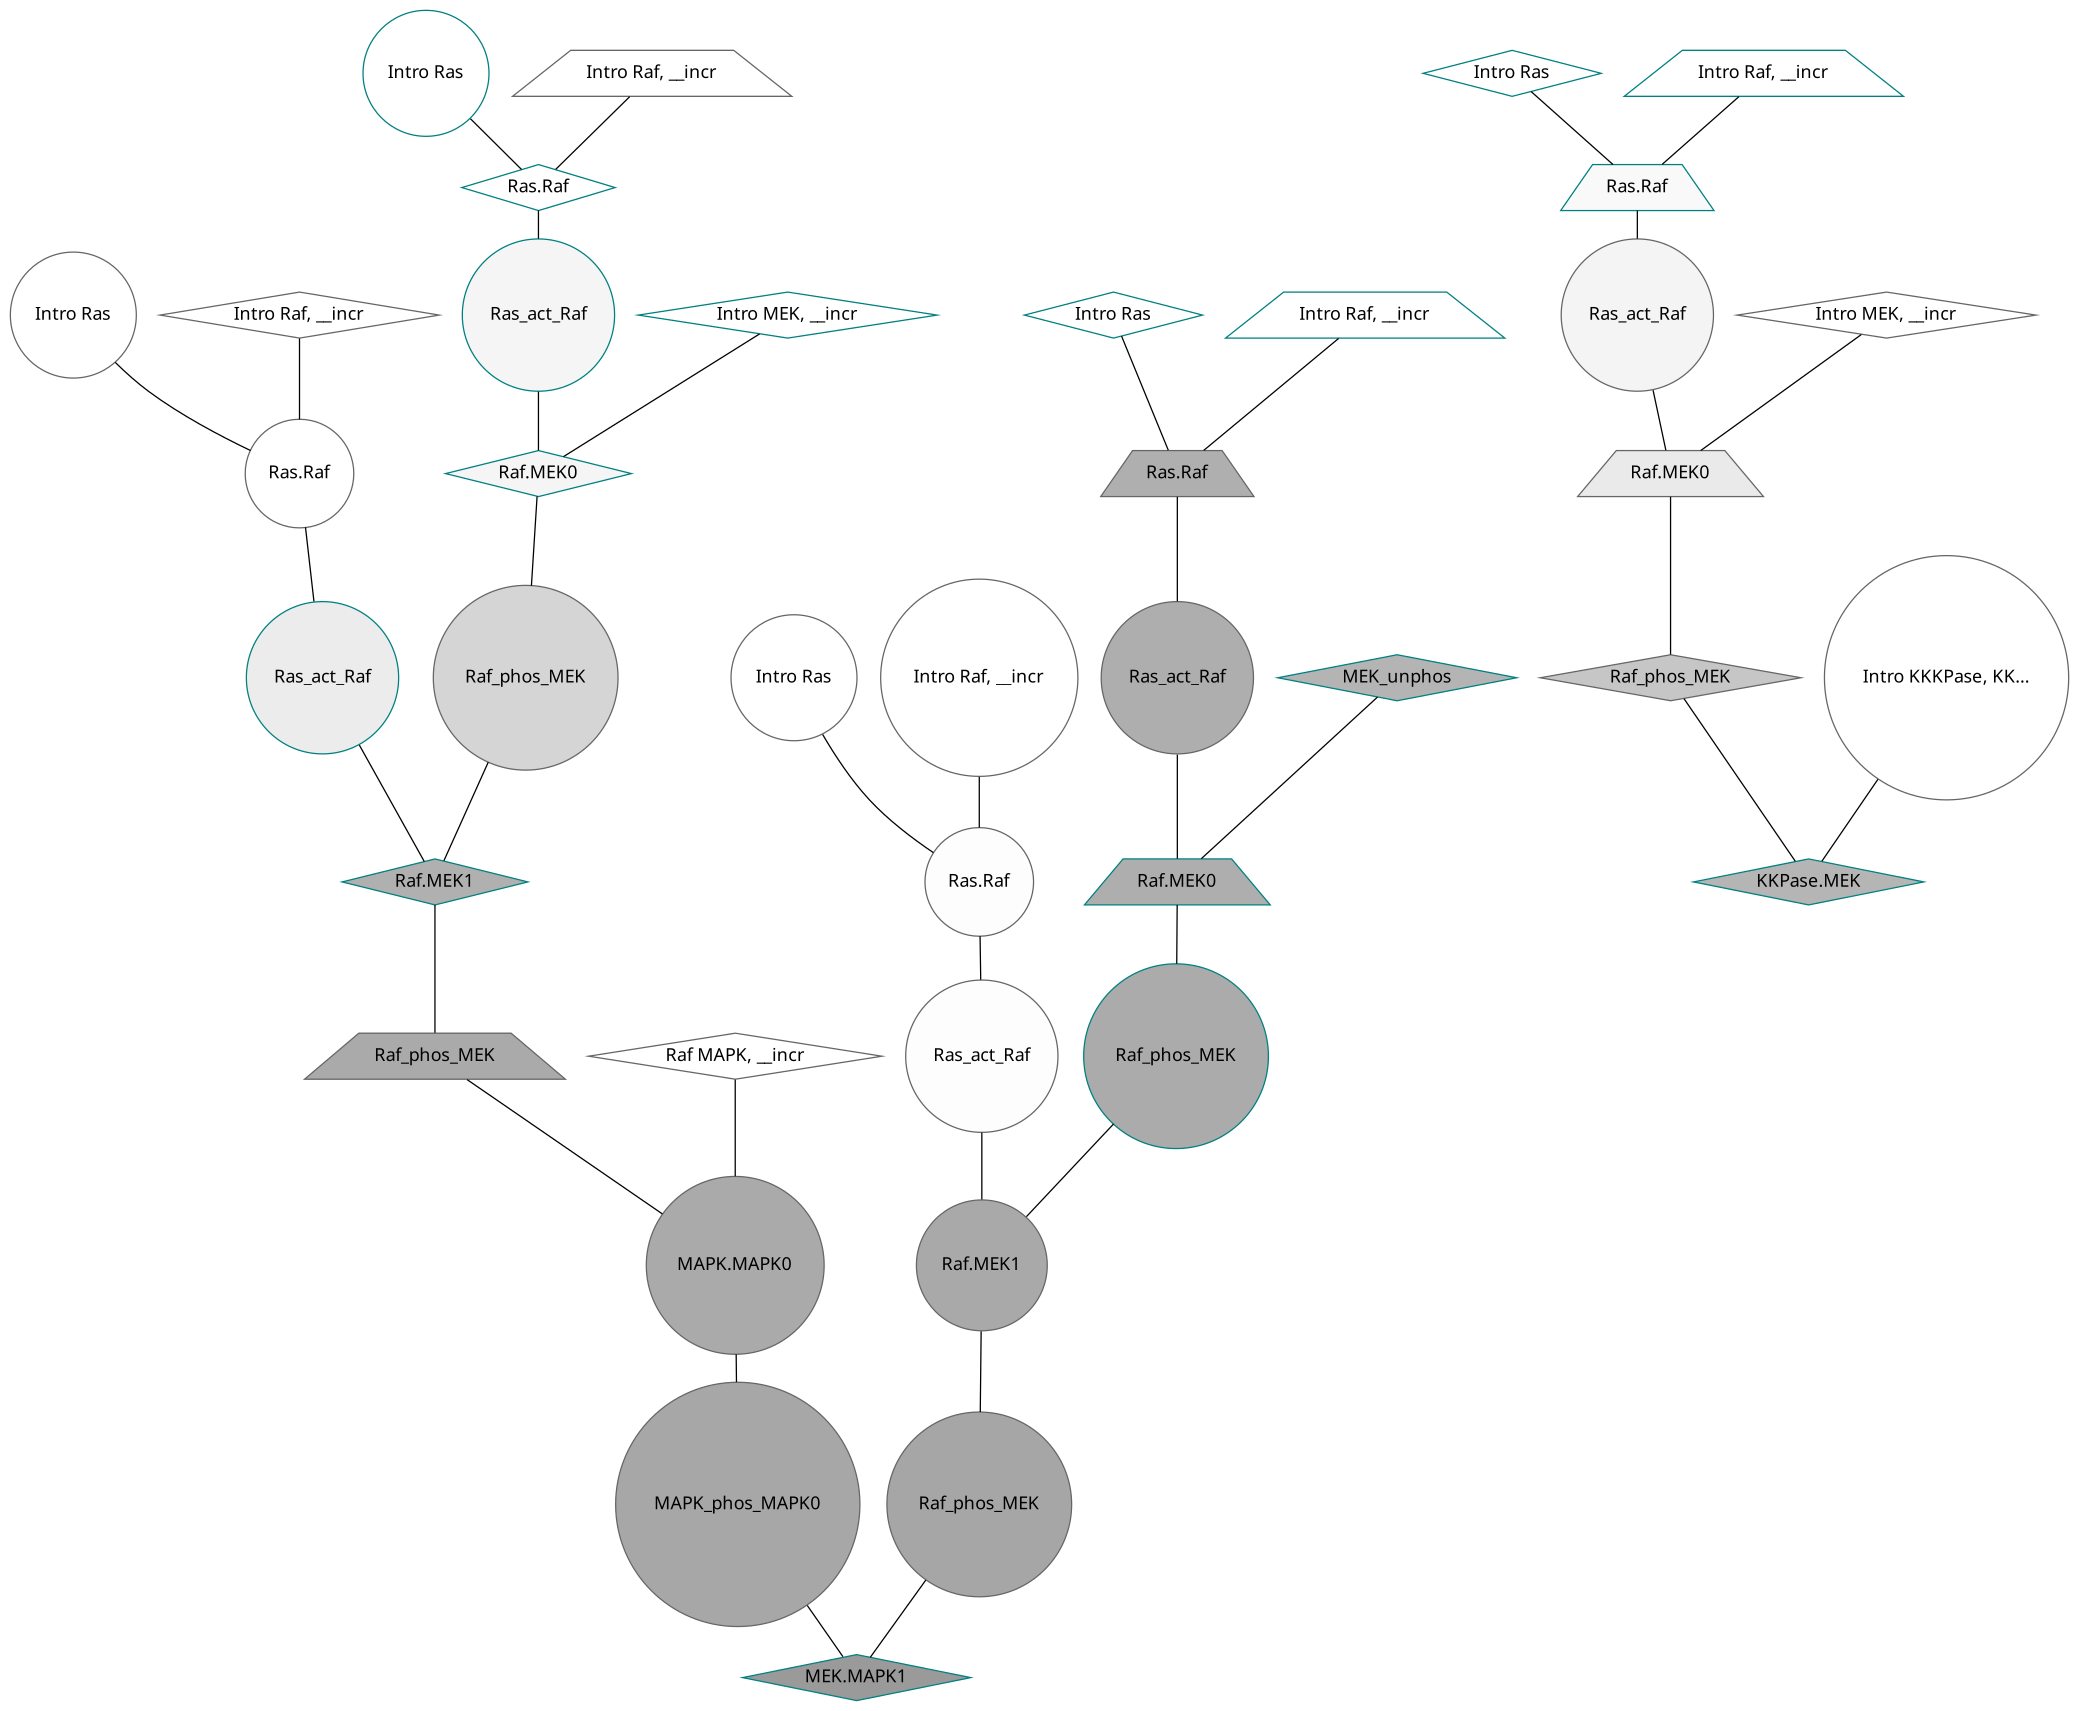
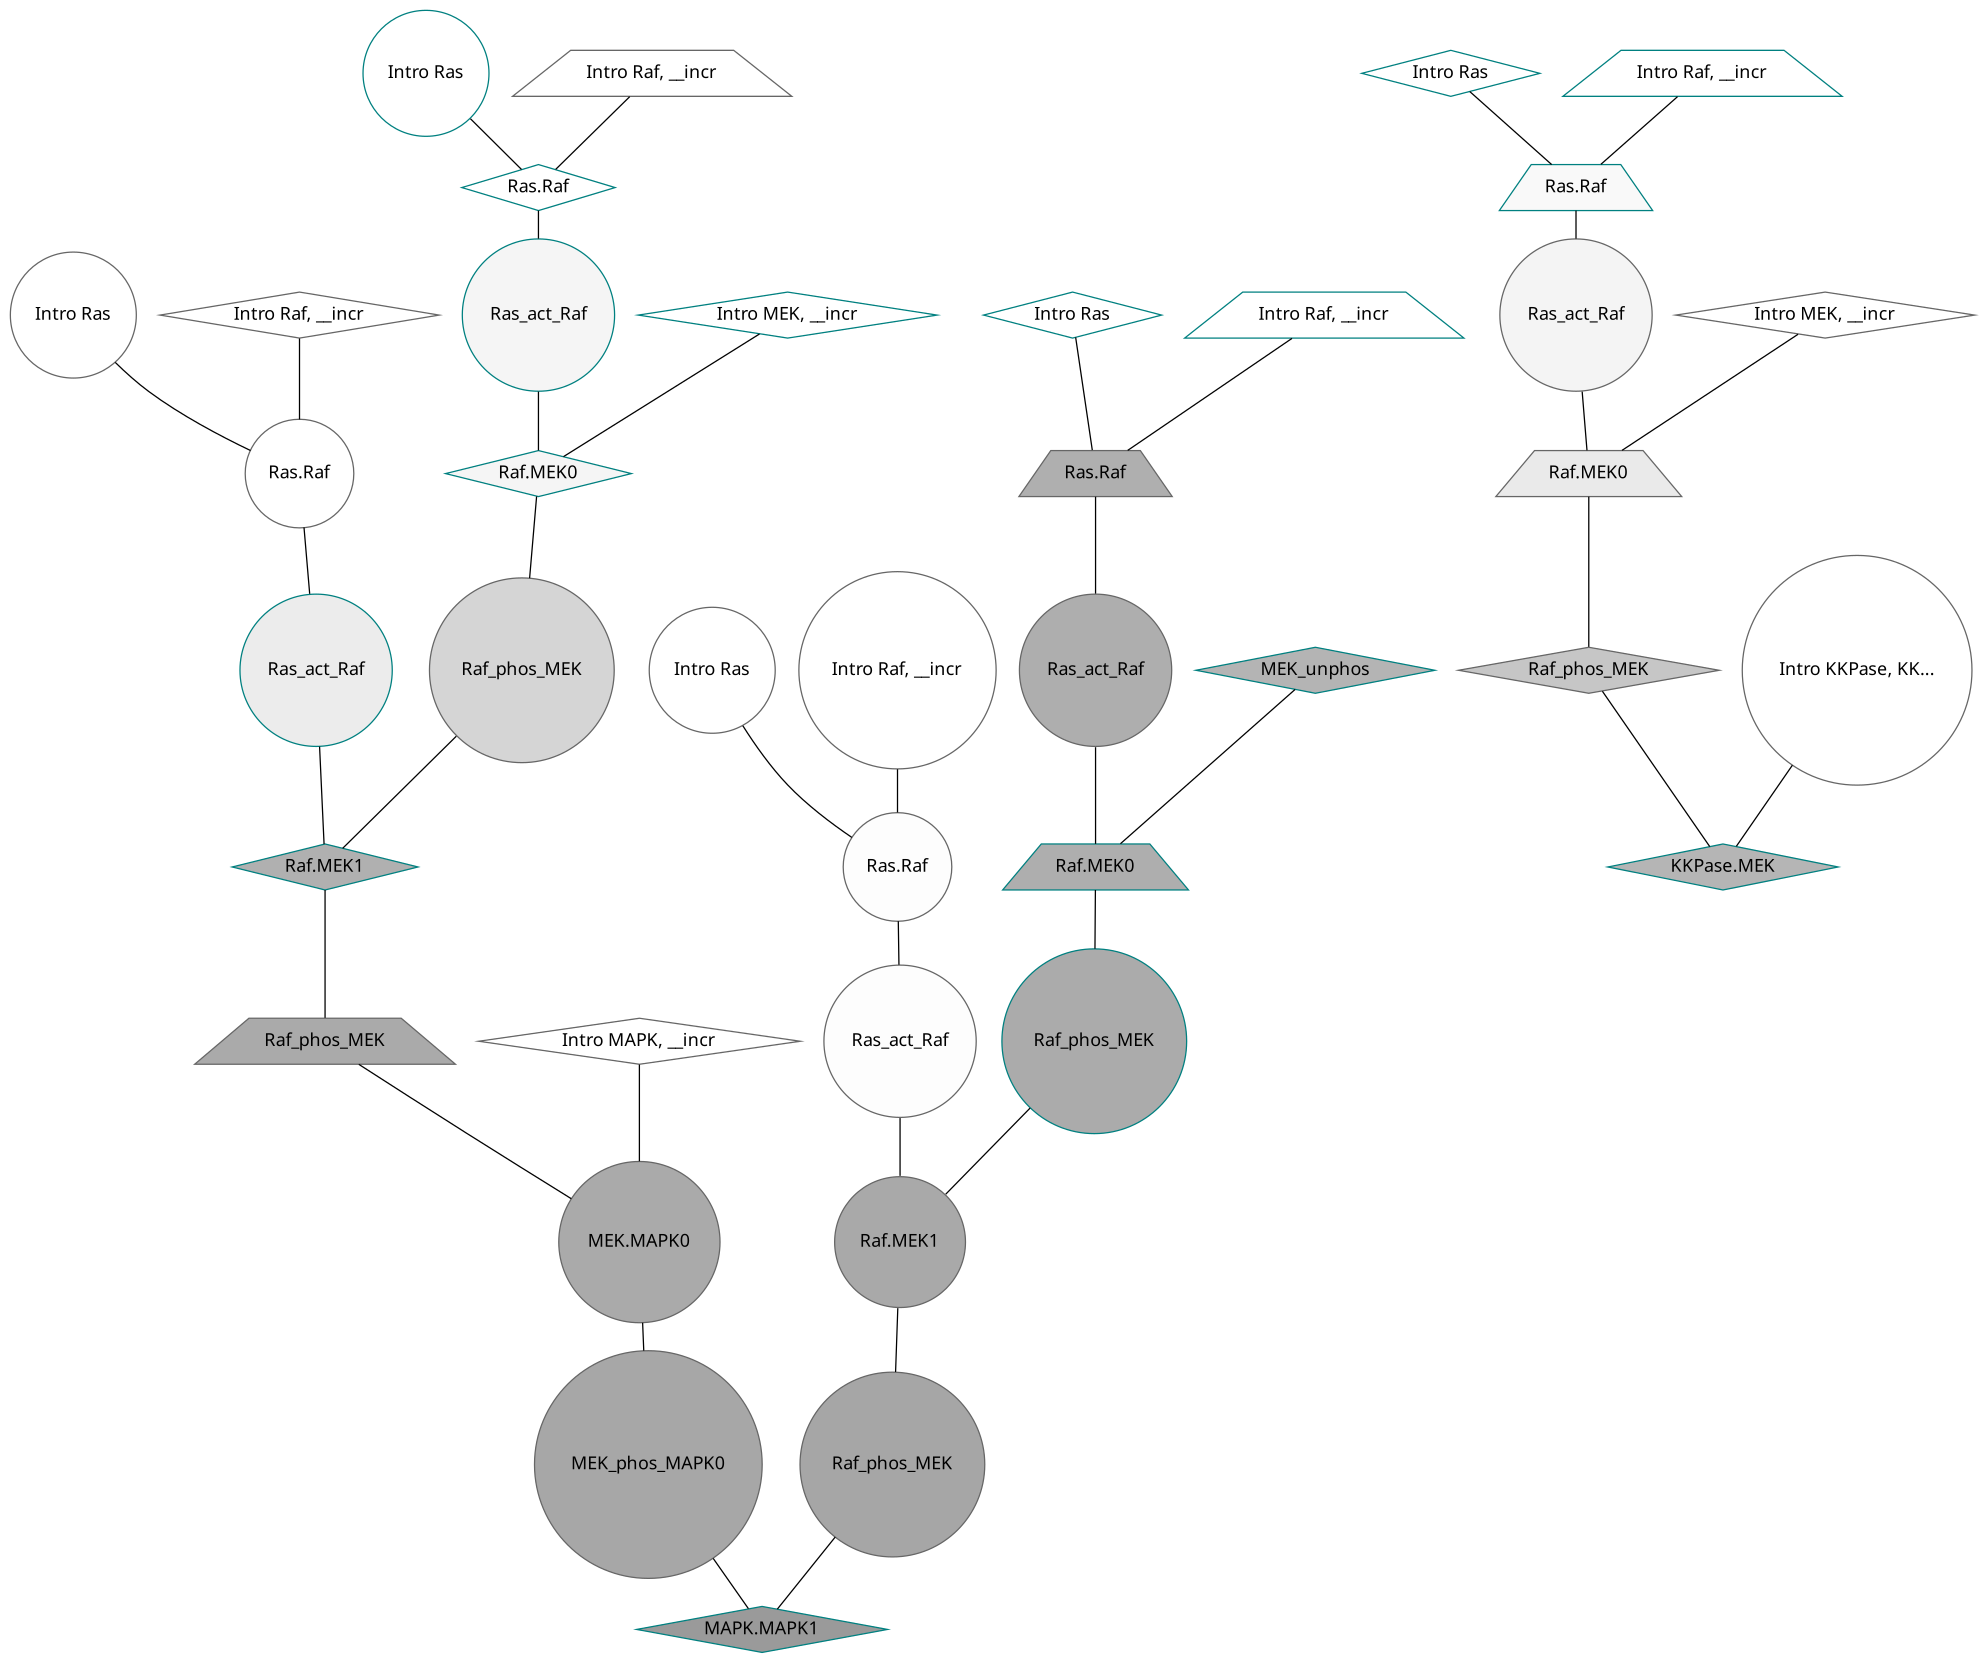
(1947, 678) -> (1857, 670)
(735, 1056) -> (639, 1041)
(735, 1265) -> (639, 1242)
(738, 1504) -> (648, 1465)
(857, 1678) -> (762, 1629)
